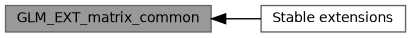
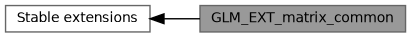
(243, 19) -> (182, 19)
